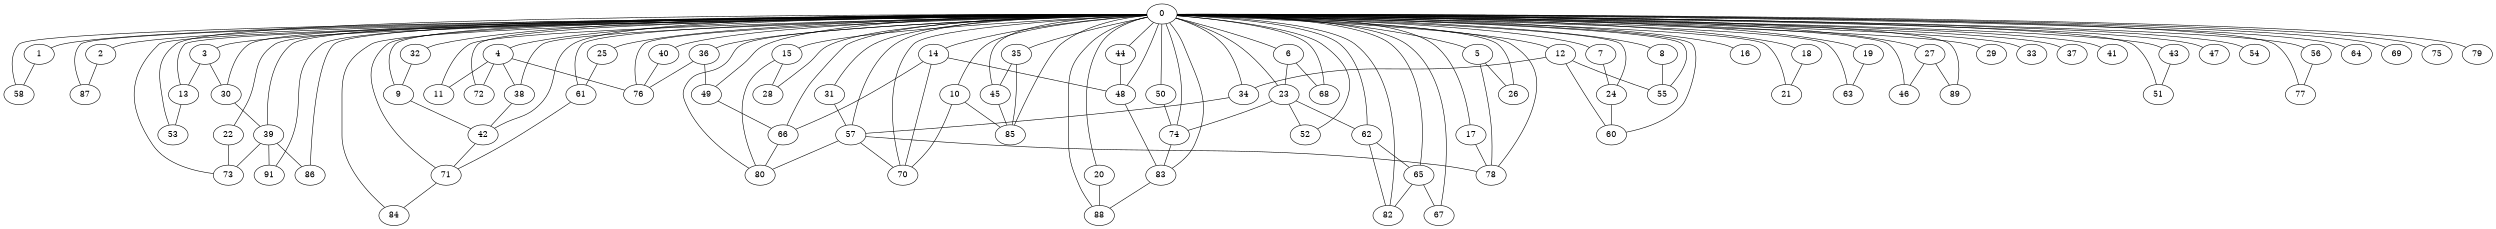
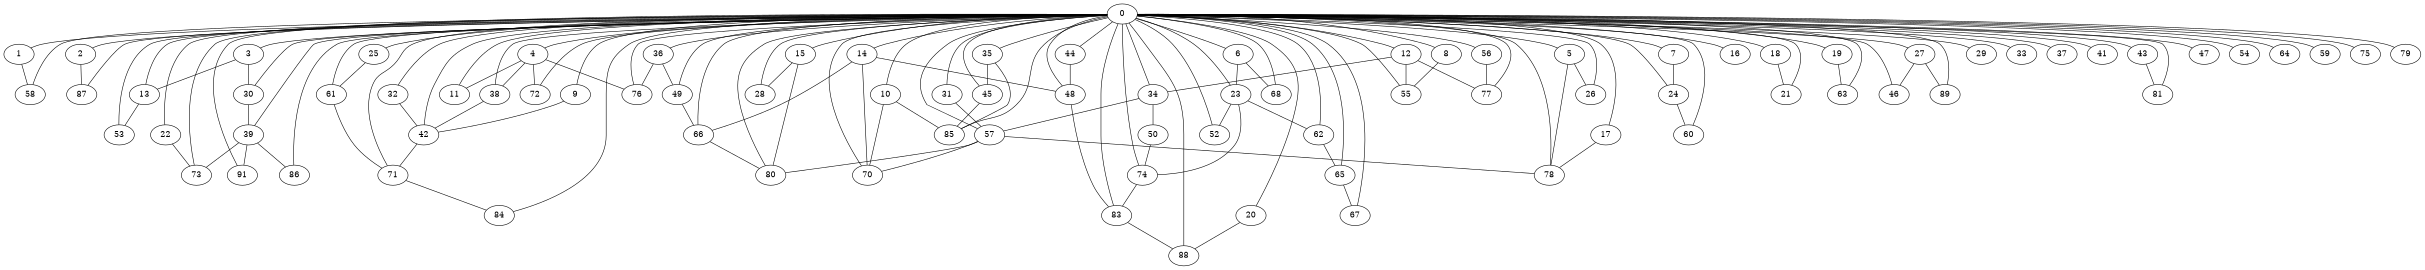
(664, 54) -> none
(1161, 54) -> (1153, 115)
(2397, 54) -> (2325, 54)
(407, 74) -> (408, 115)
(1585, 95) -> (1446, 74)
(2158, 95) -> (2158, 95)
(1388, 215) -> none
